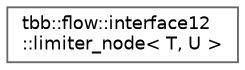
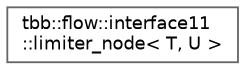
(123, 35) -> (123, 35)
